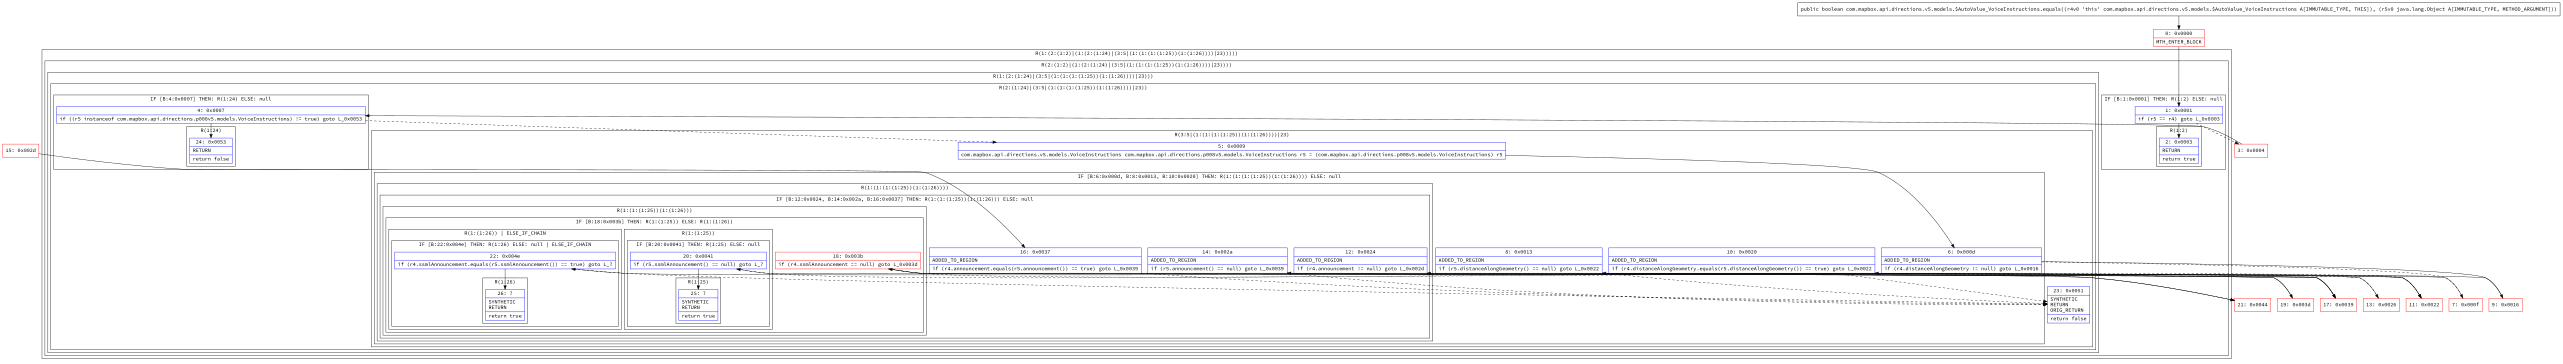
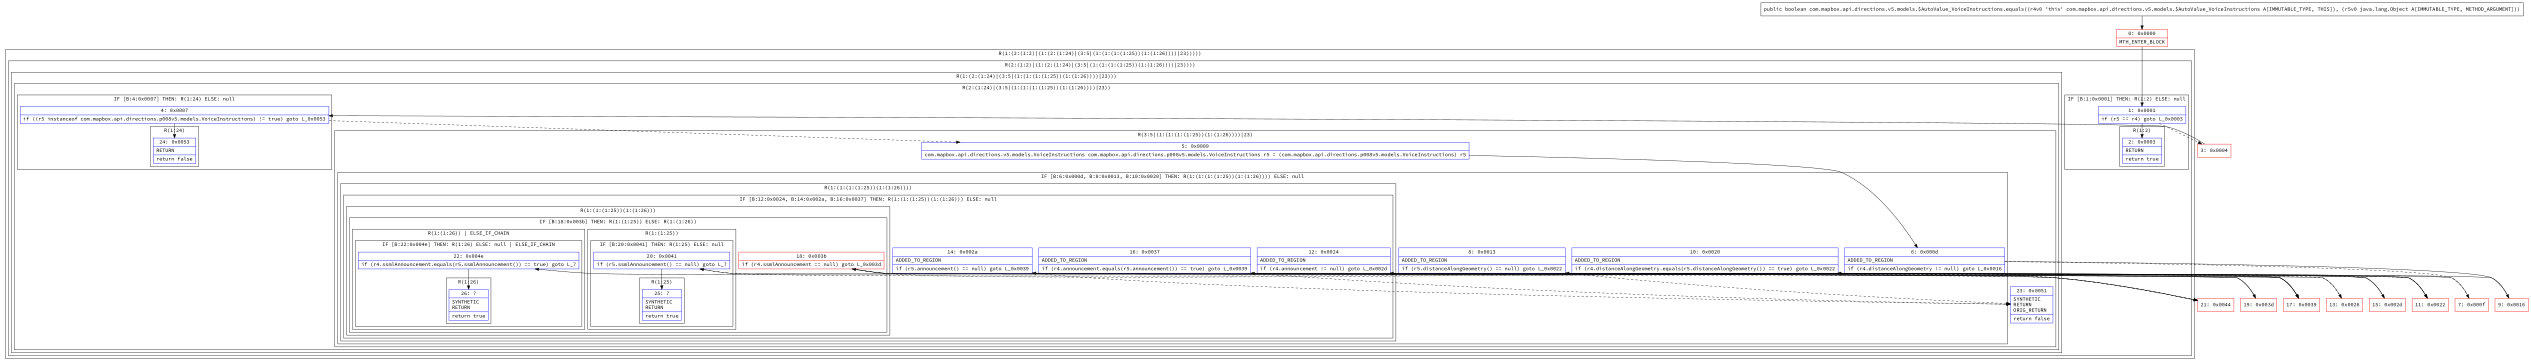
none -> (1890, 274)
(1939, 287) -> (2017, 275)
(1308, 291) -> none
